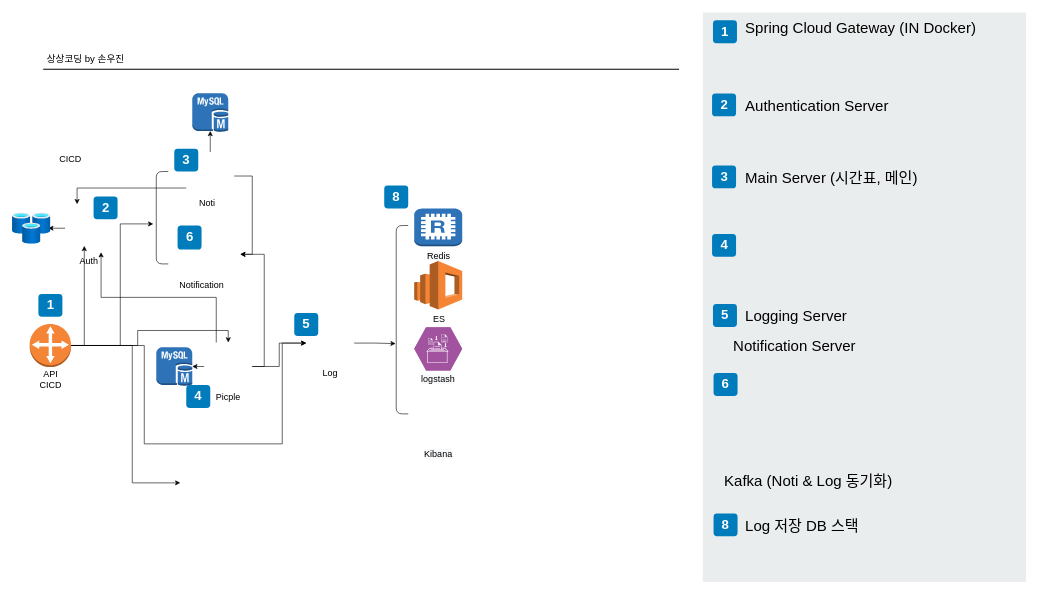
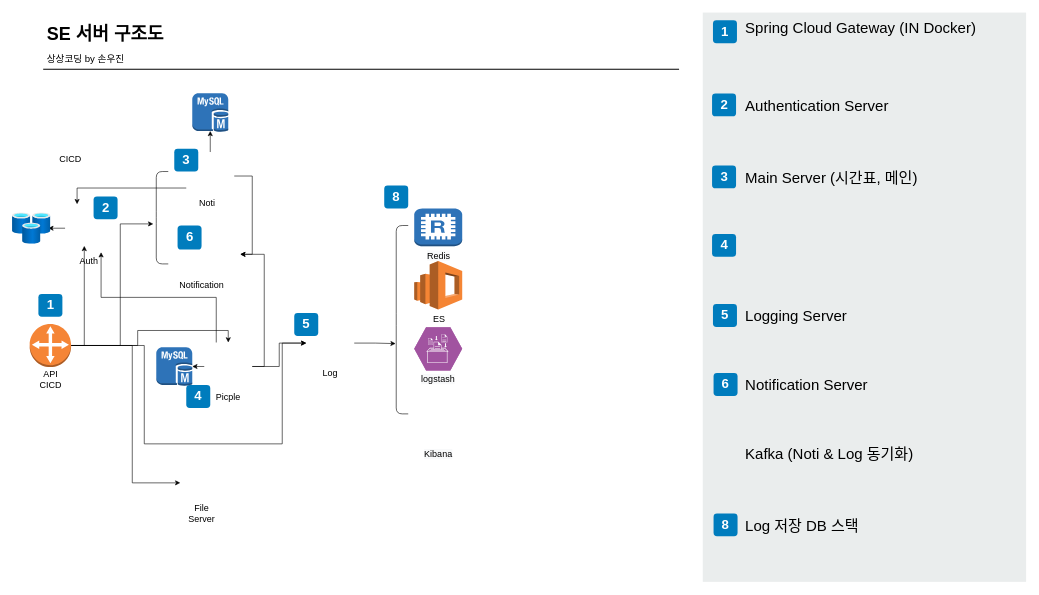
none -> (106, 33)
(870, 345) -> (882, 384)
(861, 480) -> (882, 453)
none -> (202, 513)
